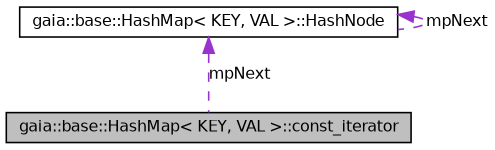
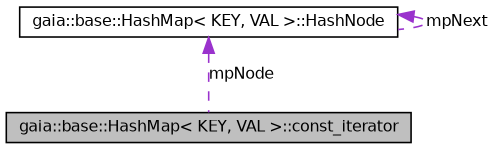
(240, 75) -> (242, 75)
